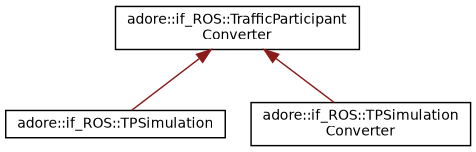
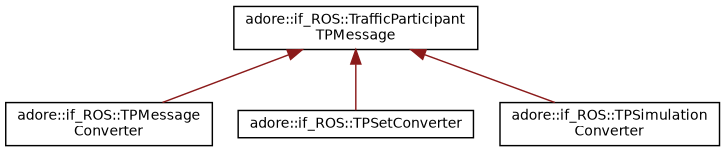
(237, 28) -> (356, 28)
none -> (109, 124)
(115, 124) -> (356, 124)
